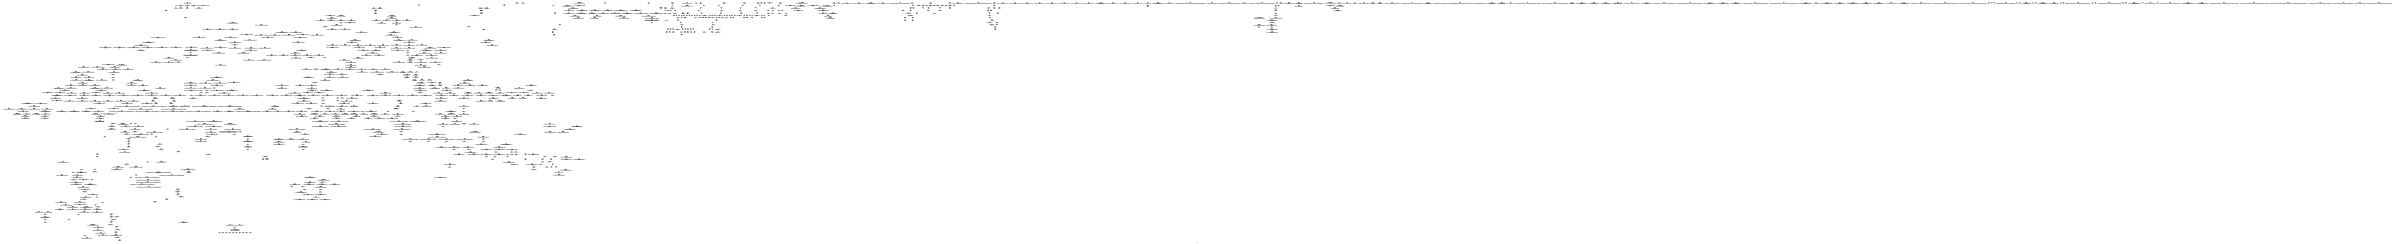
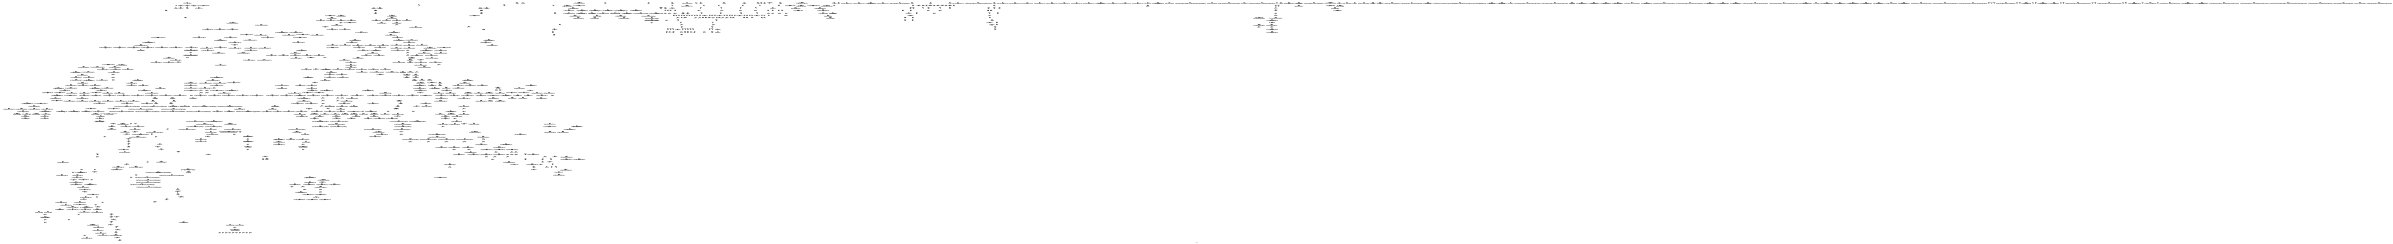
(275, 35) -> none
